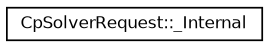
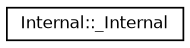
(135, 24) -> (95, 24)
